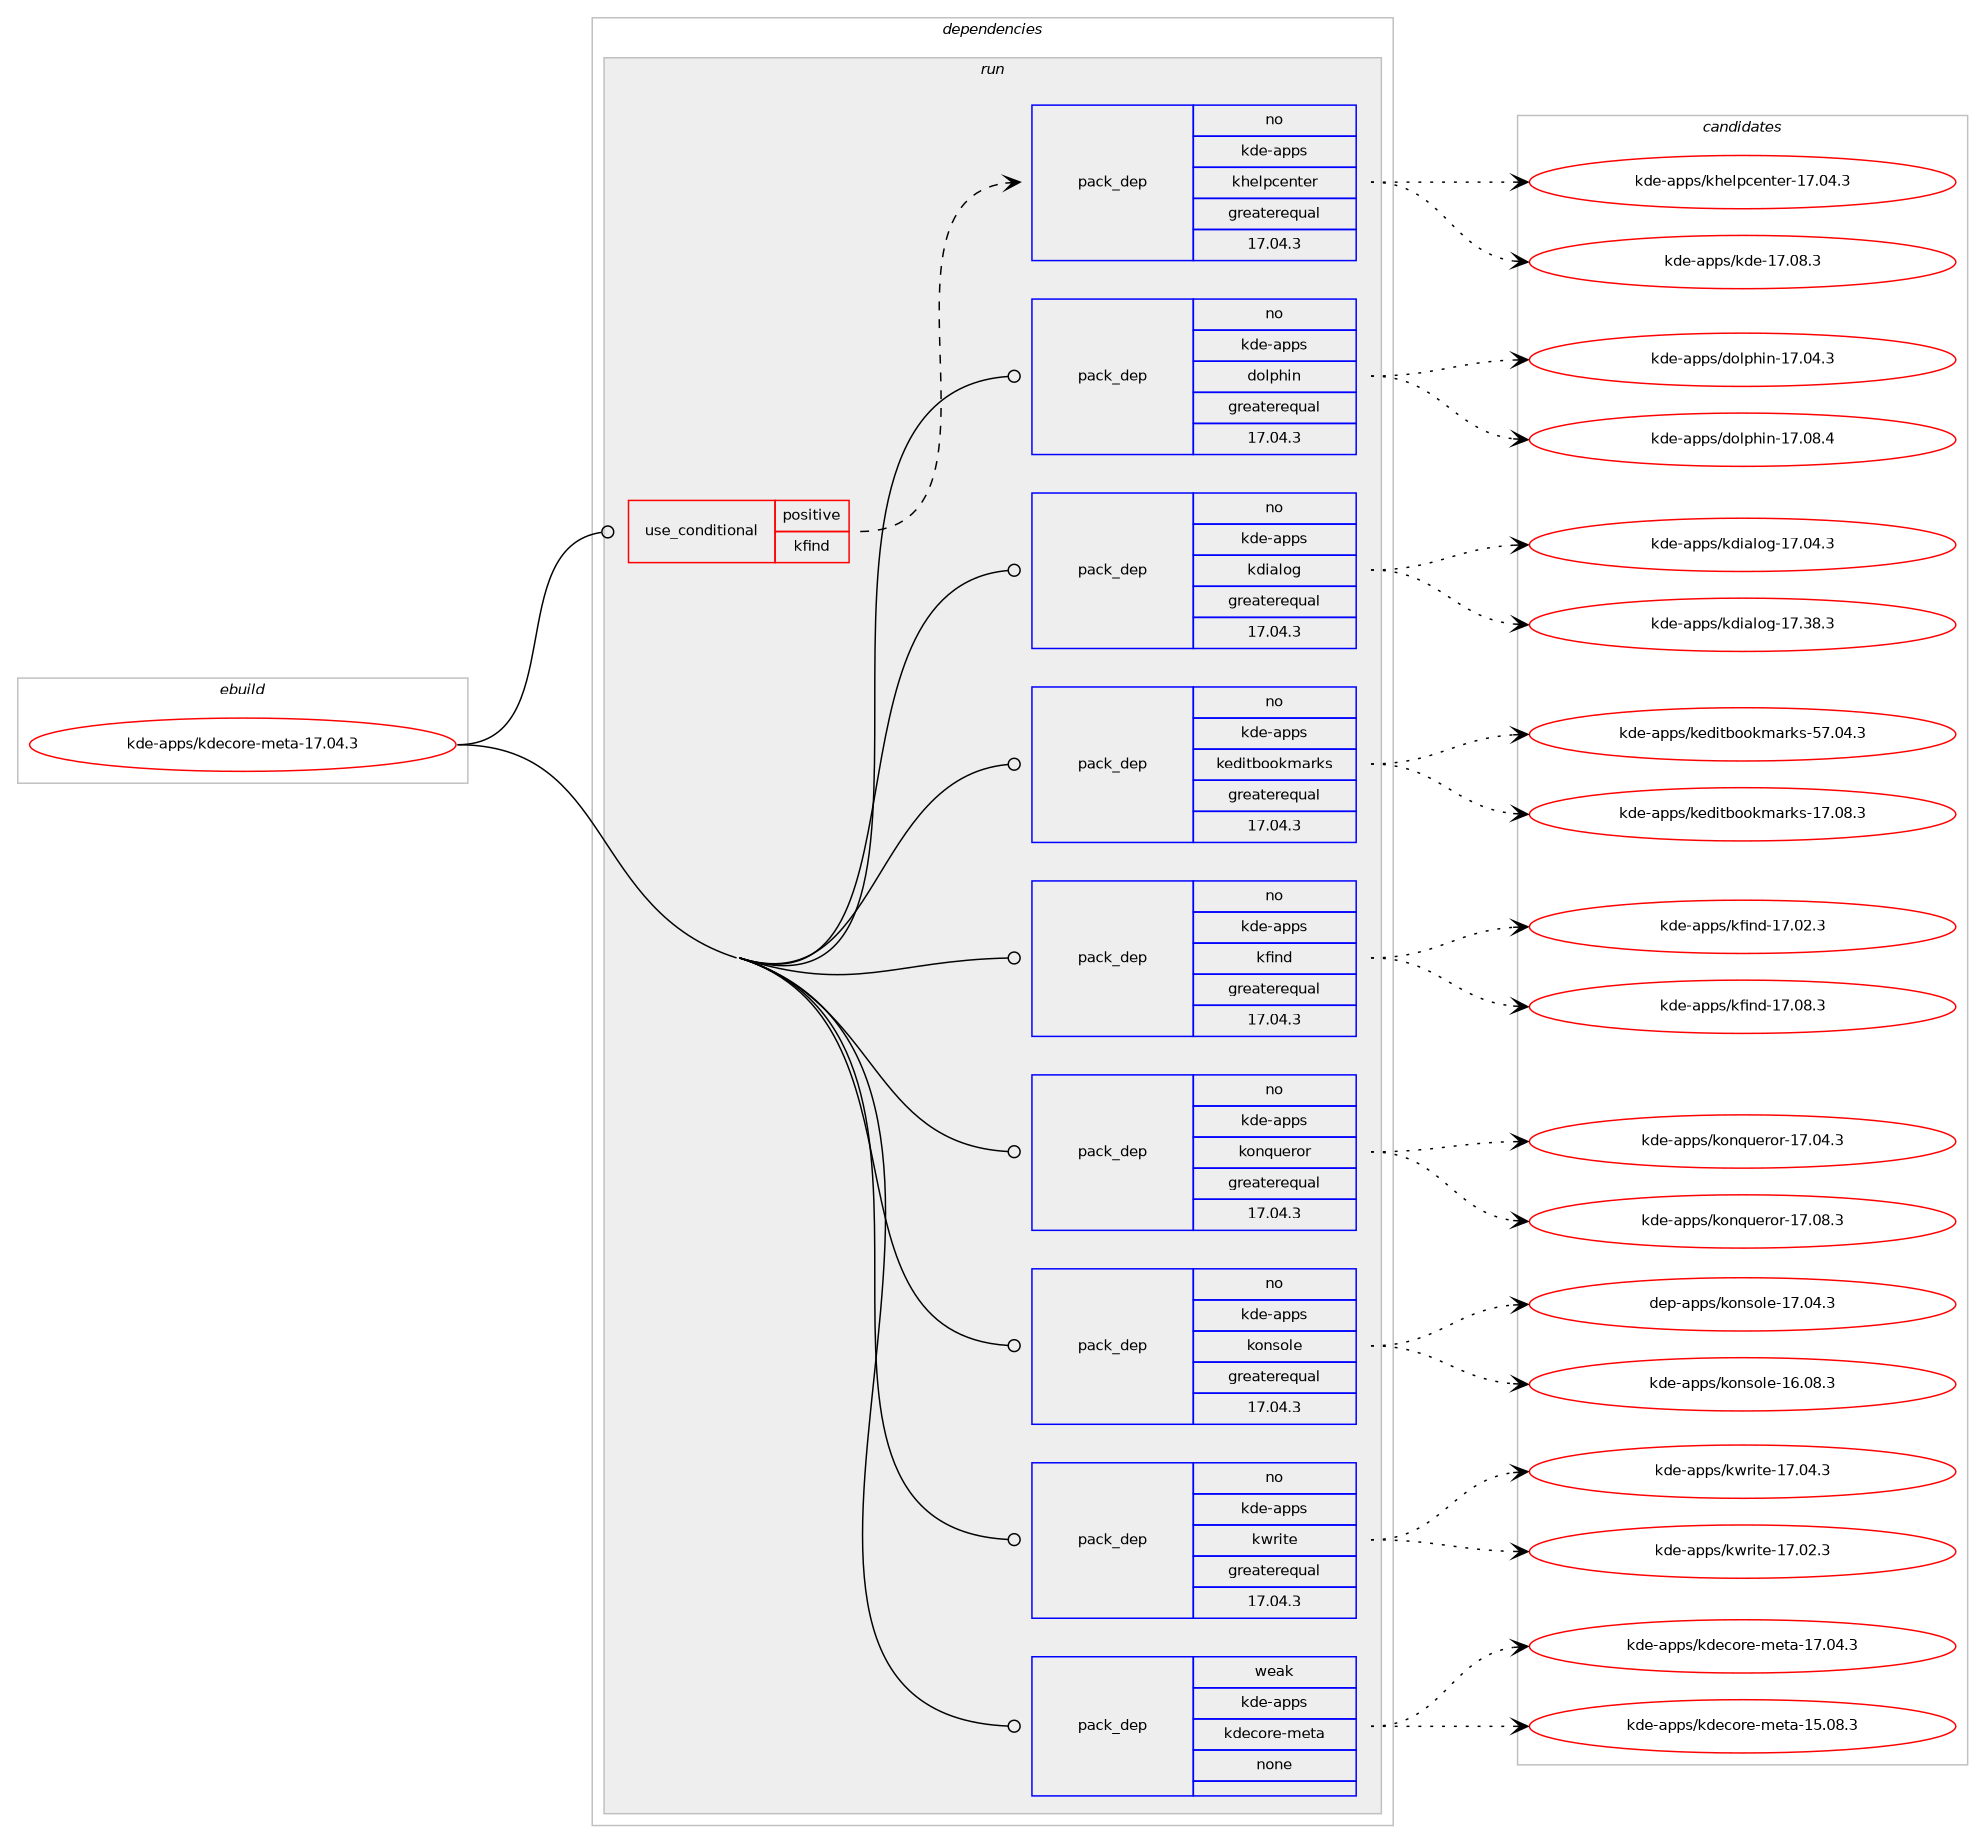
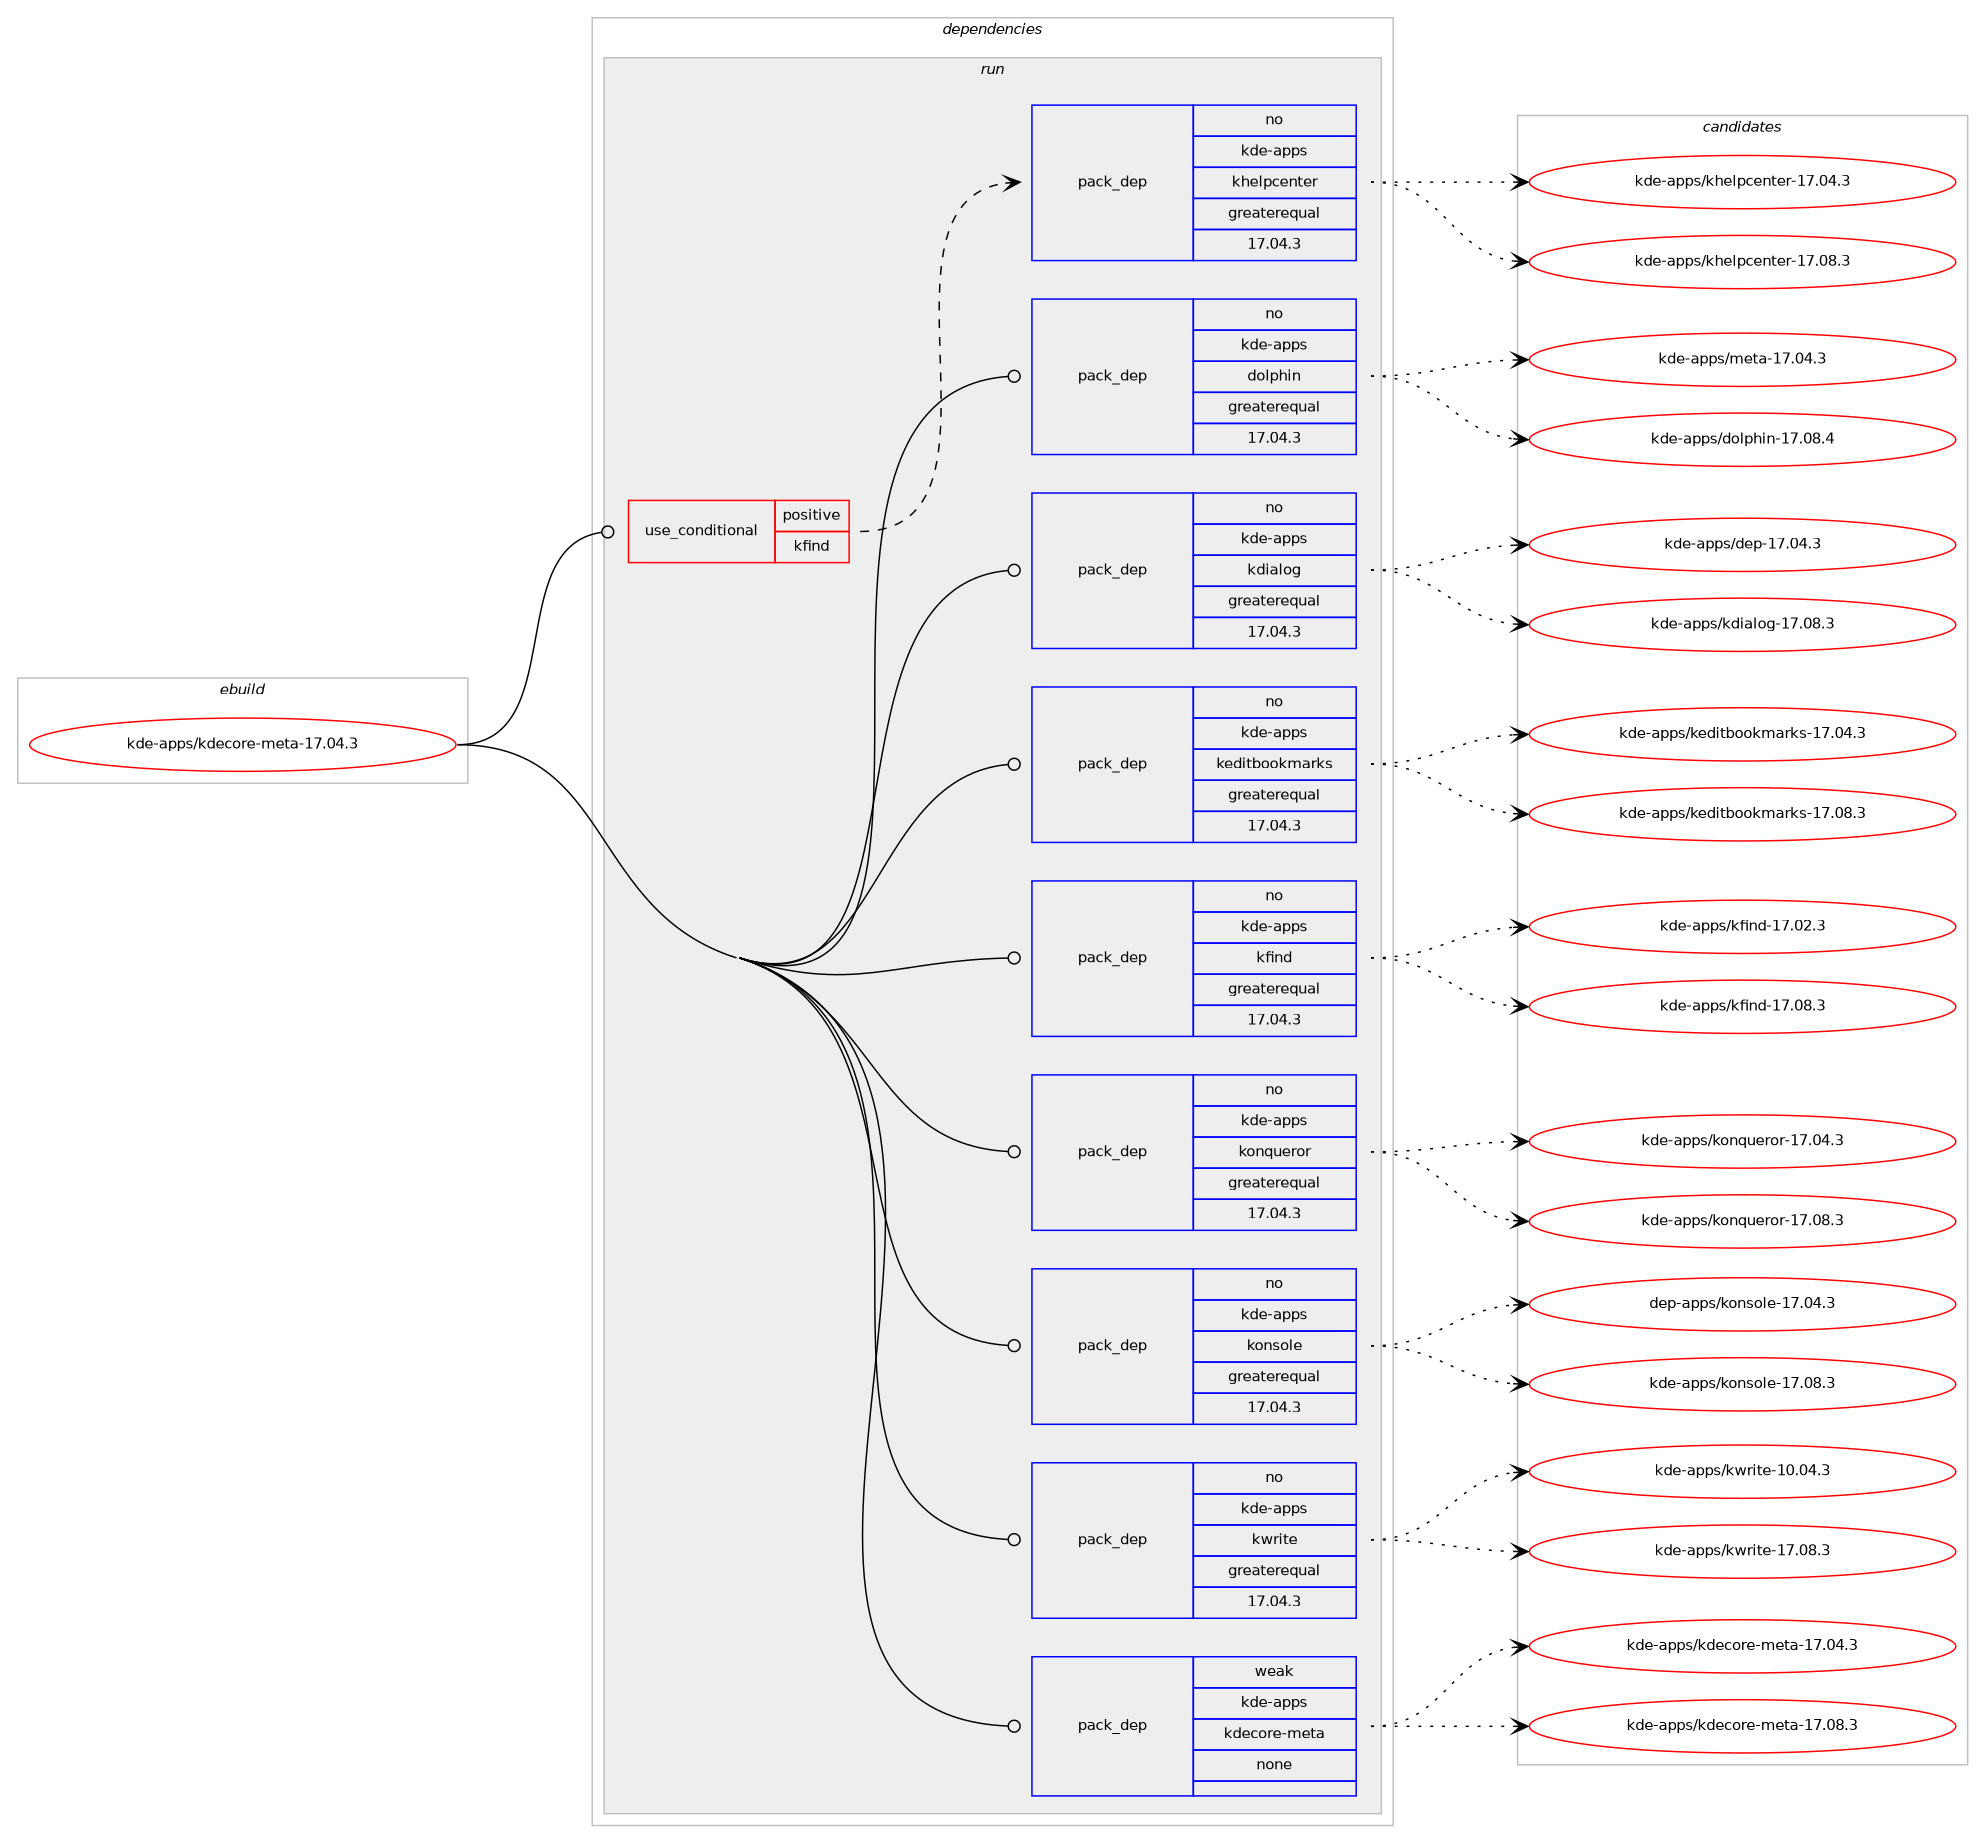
(1743, 262) -> (1743, 262)
(1743, 360) -> (1743, 360)
(1743, 545) -> (1743, 545)
(1743, 625) -> (1743, 625)
(1743, 734) -> (1743, 734)
(1743, 1384) -> (1743, 1384)
(1743, 1472) -> (1743, 1472)
(1743, 1552) -> (1743, 1552)
(1743, 1726) -> (1743, 1726)
